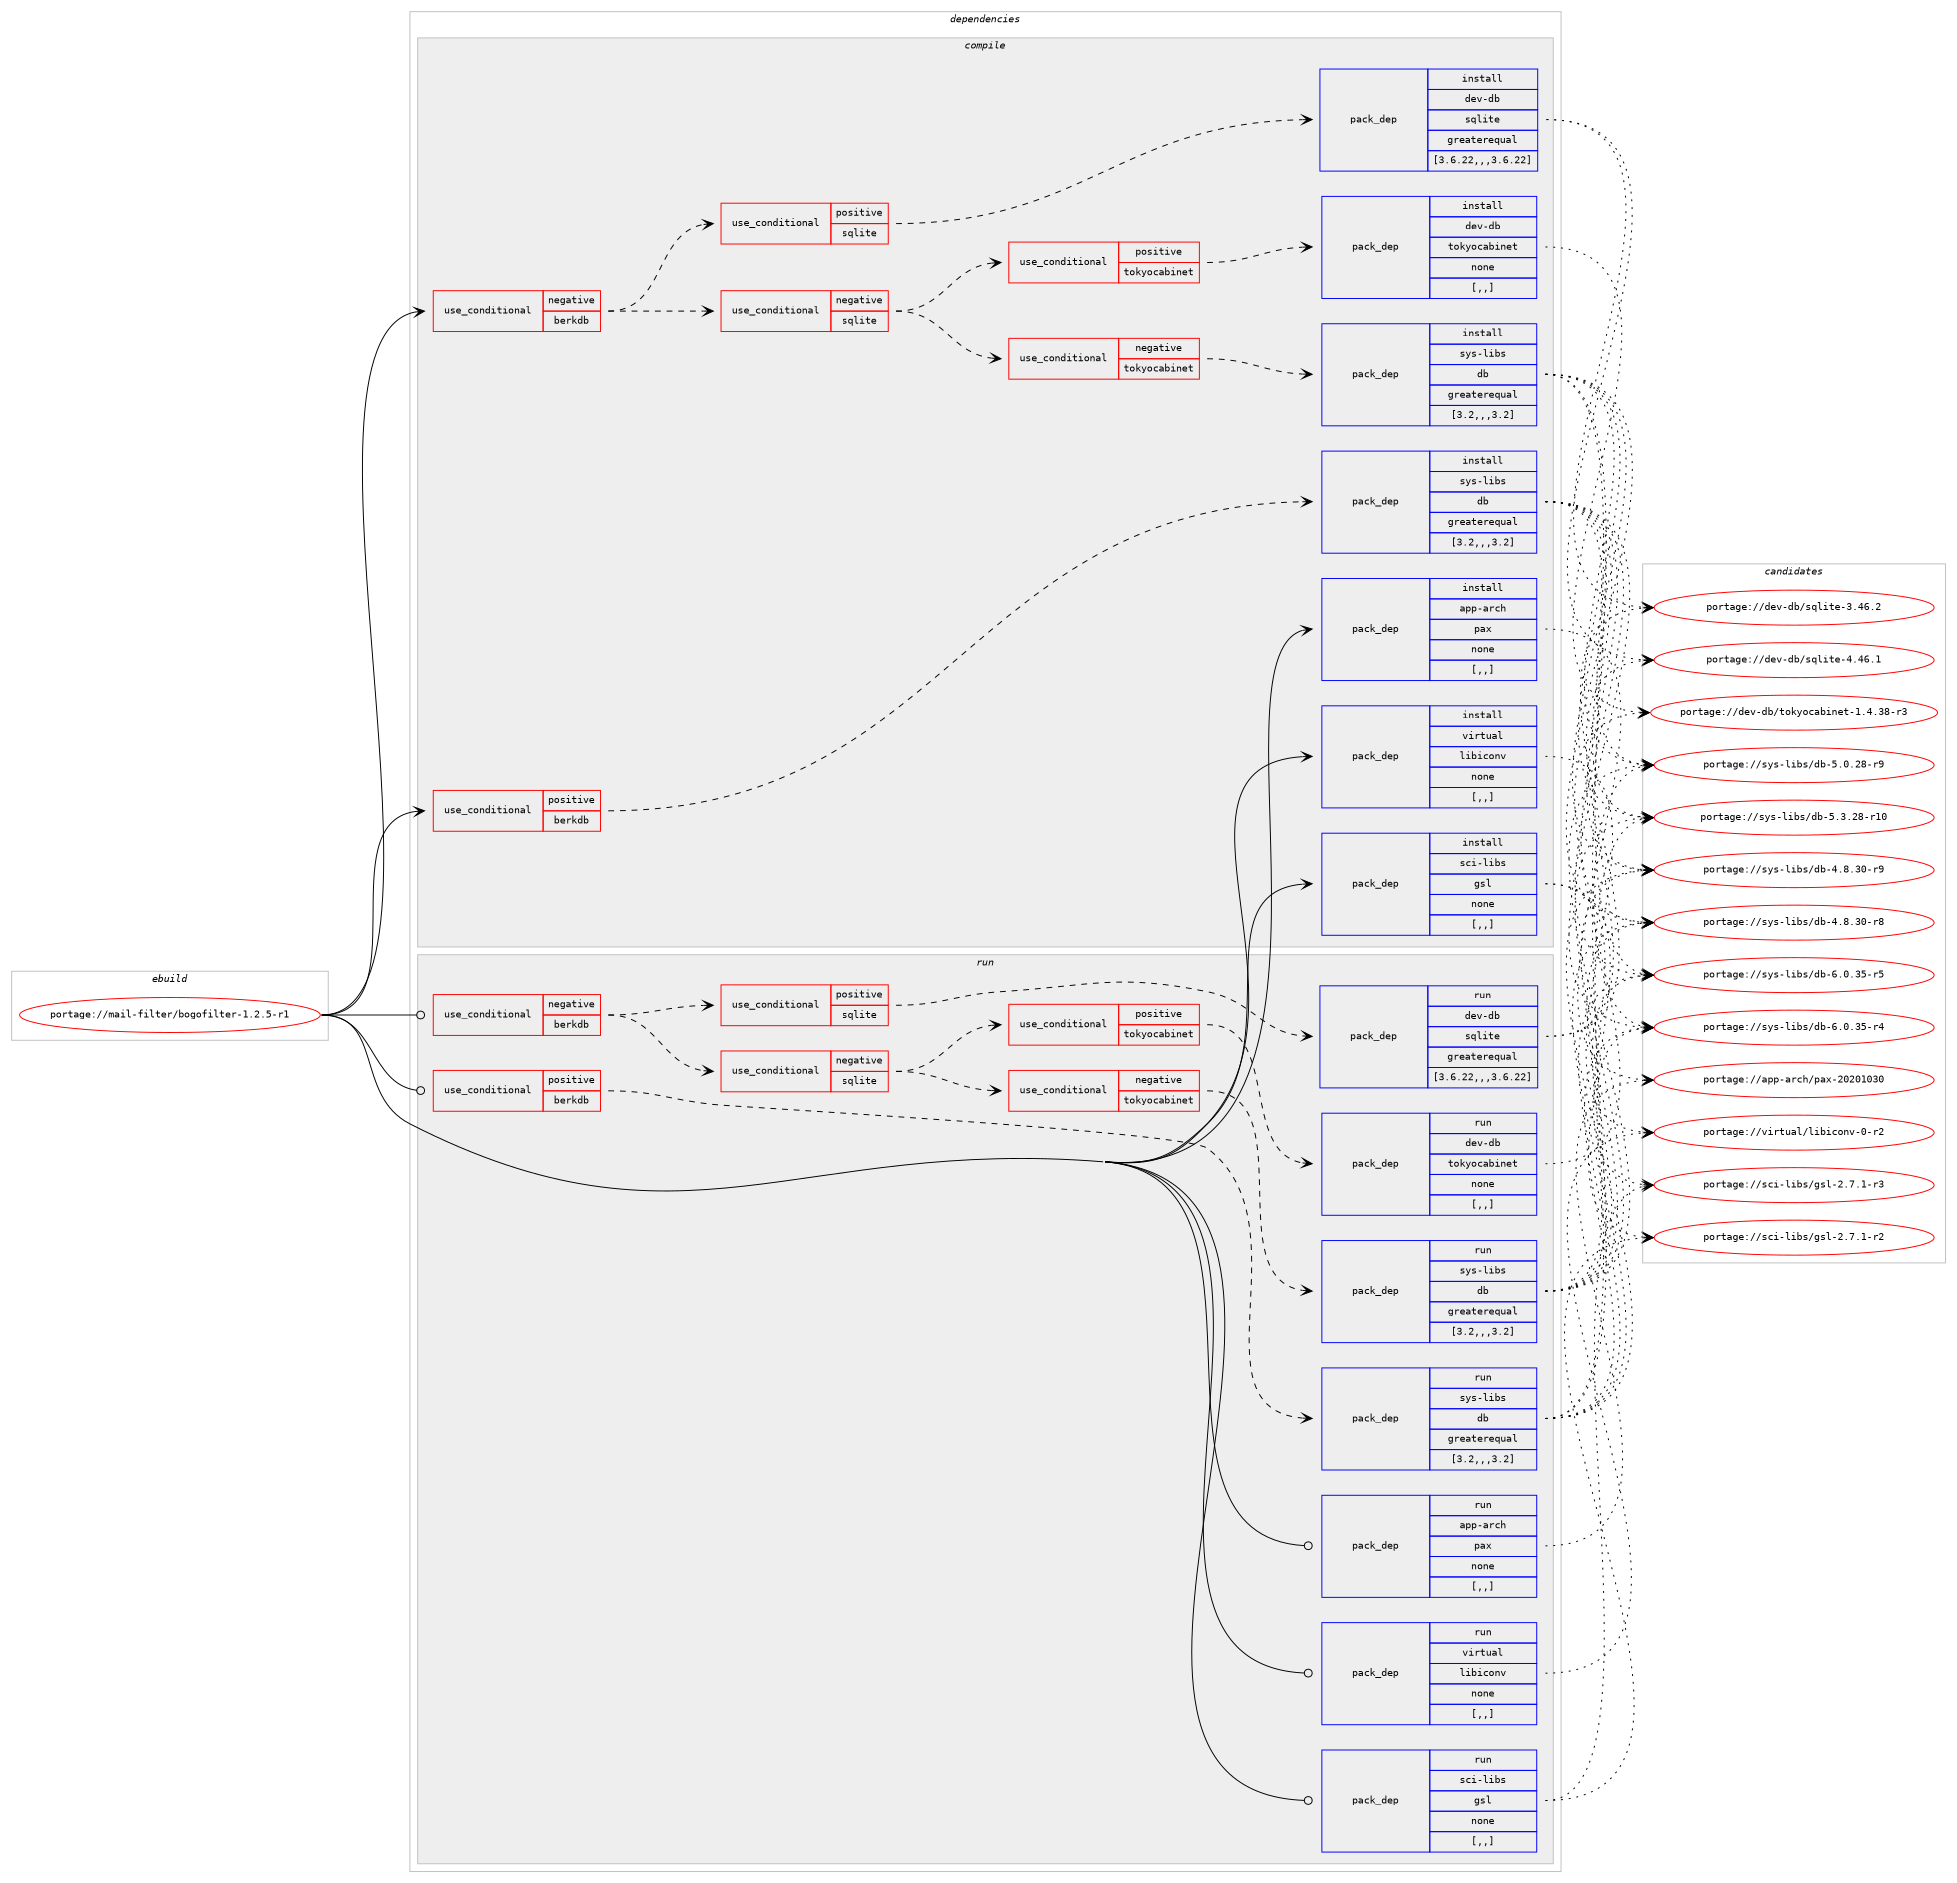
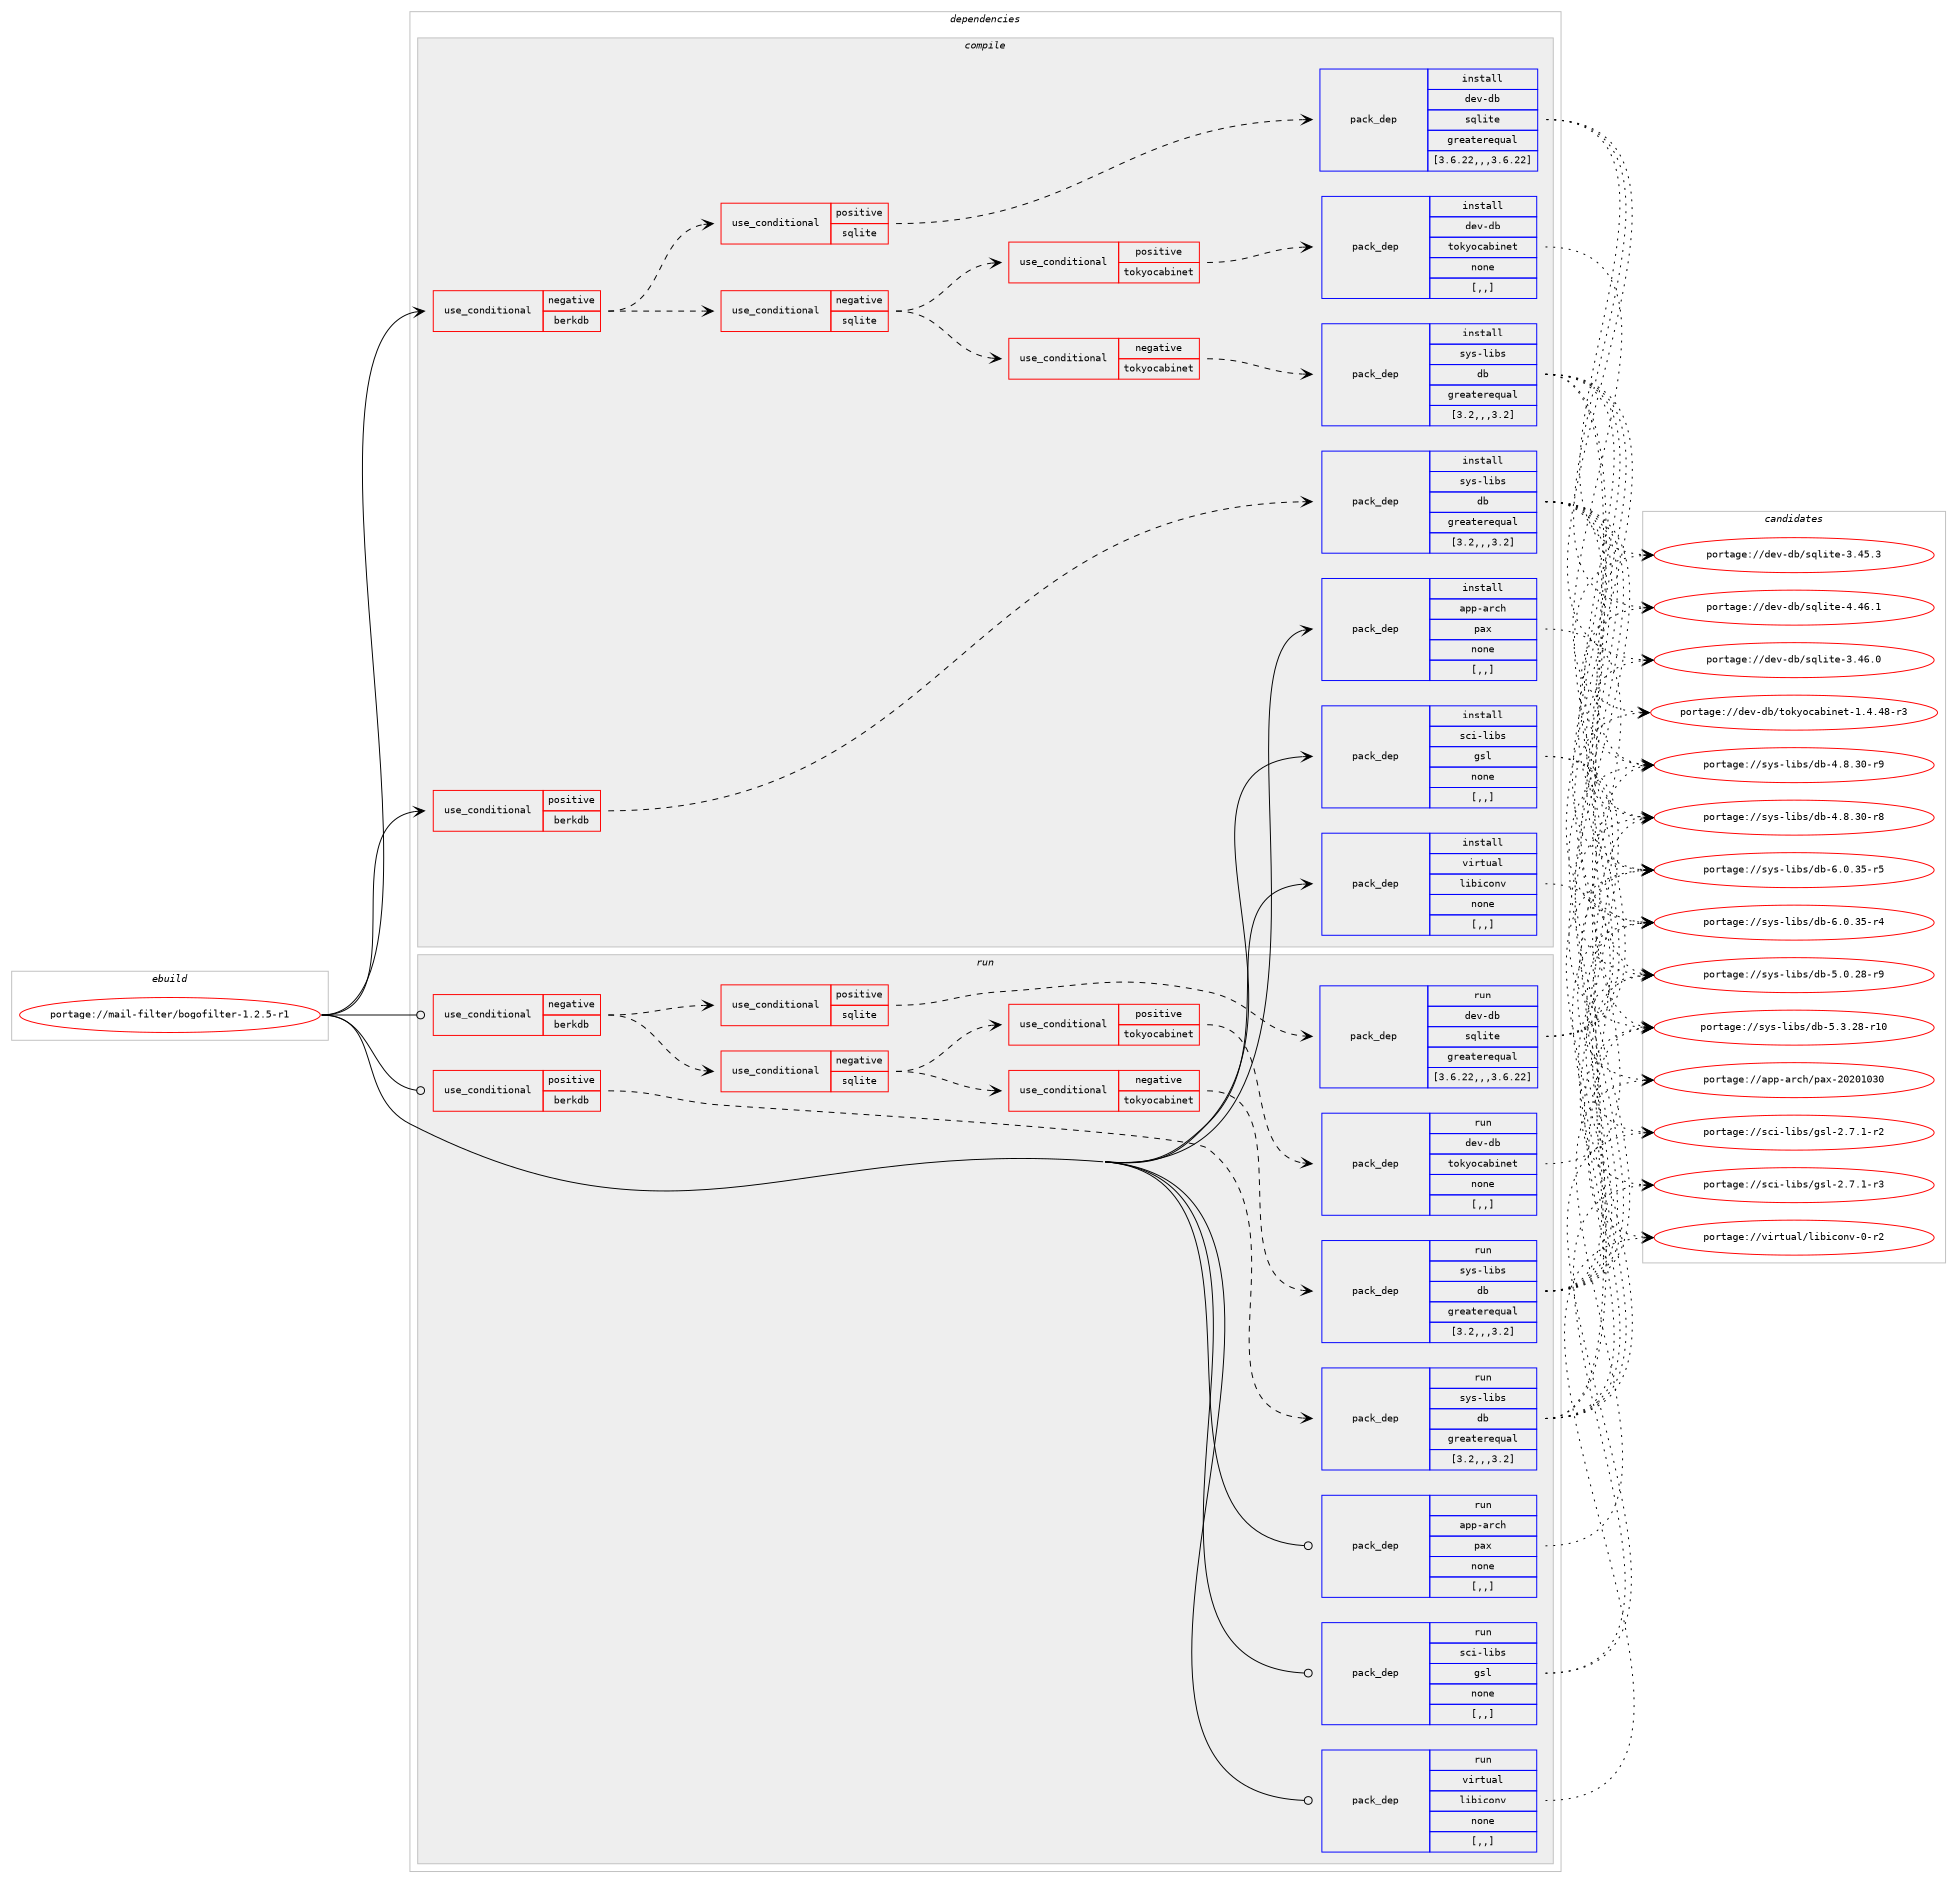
none -> (1794, 555)
(1794, 608) -> (1794, 660)
(1794, 713) -> (1794, 713)
